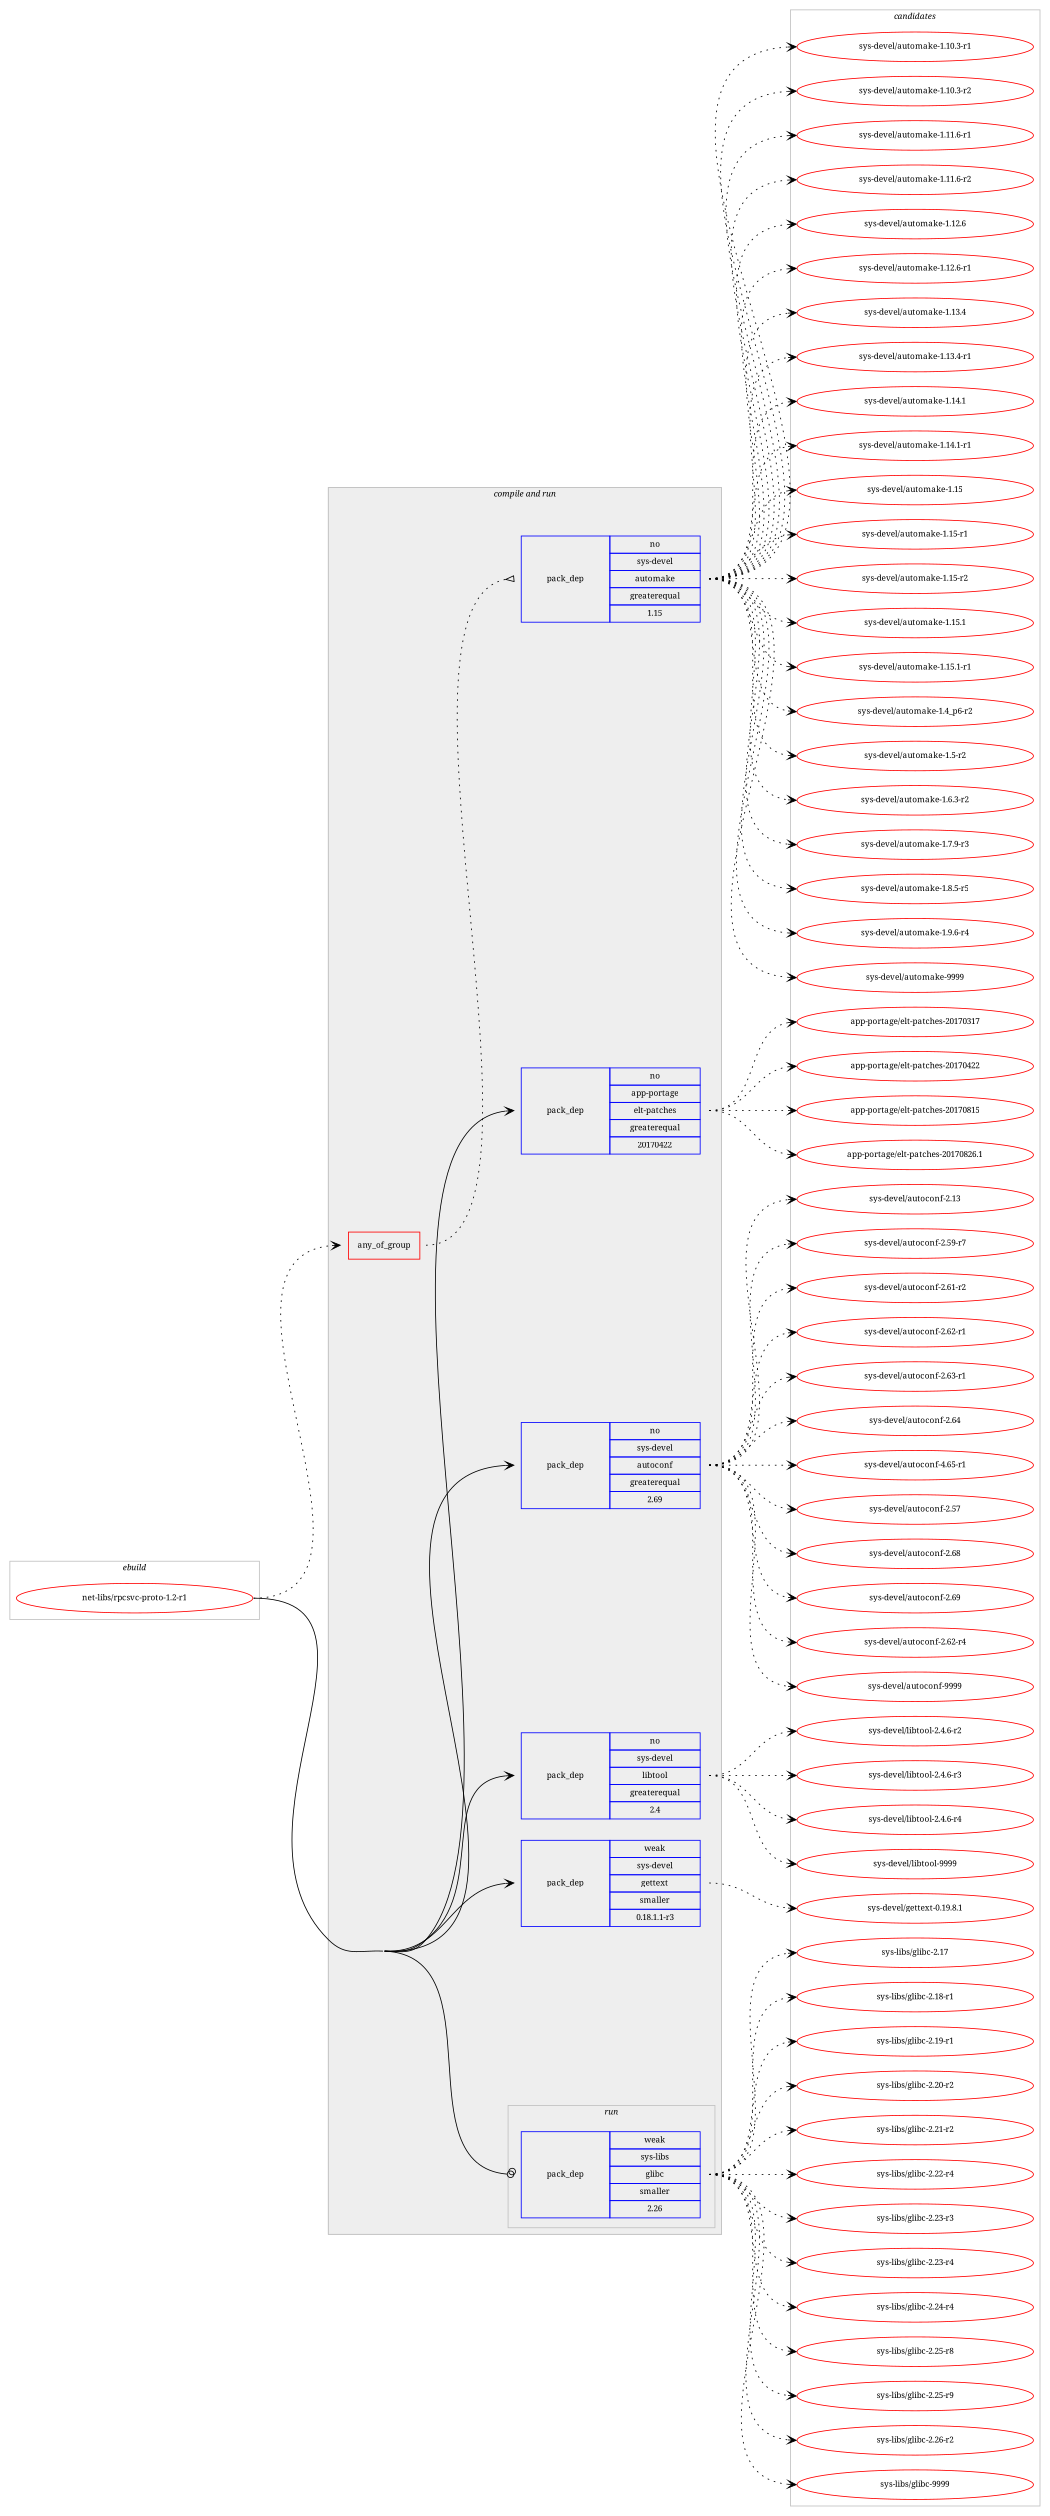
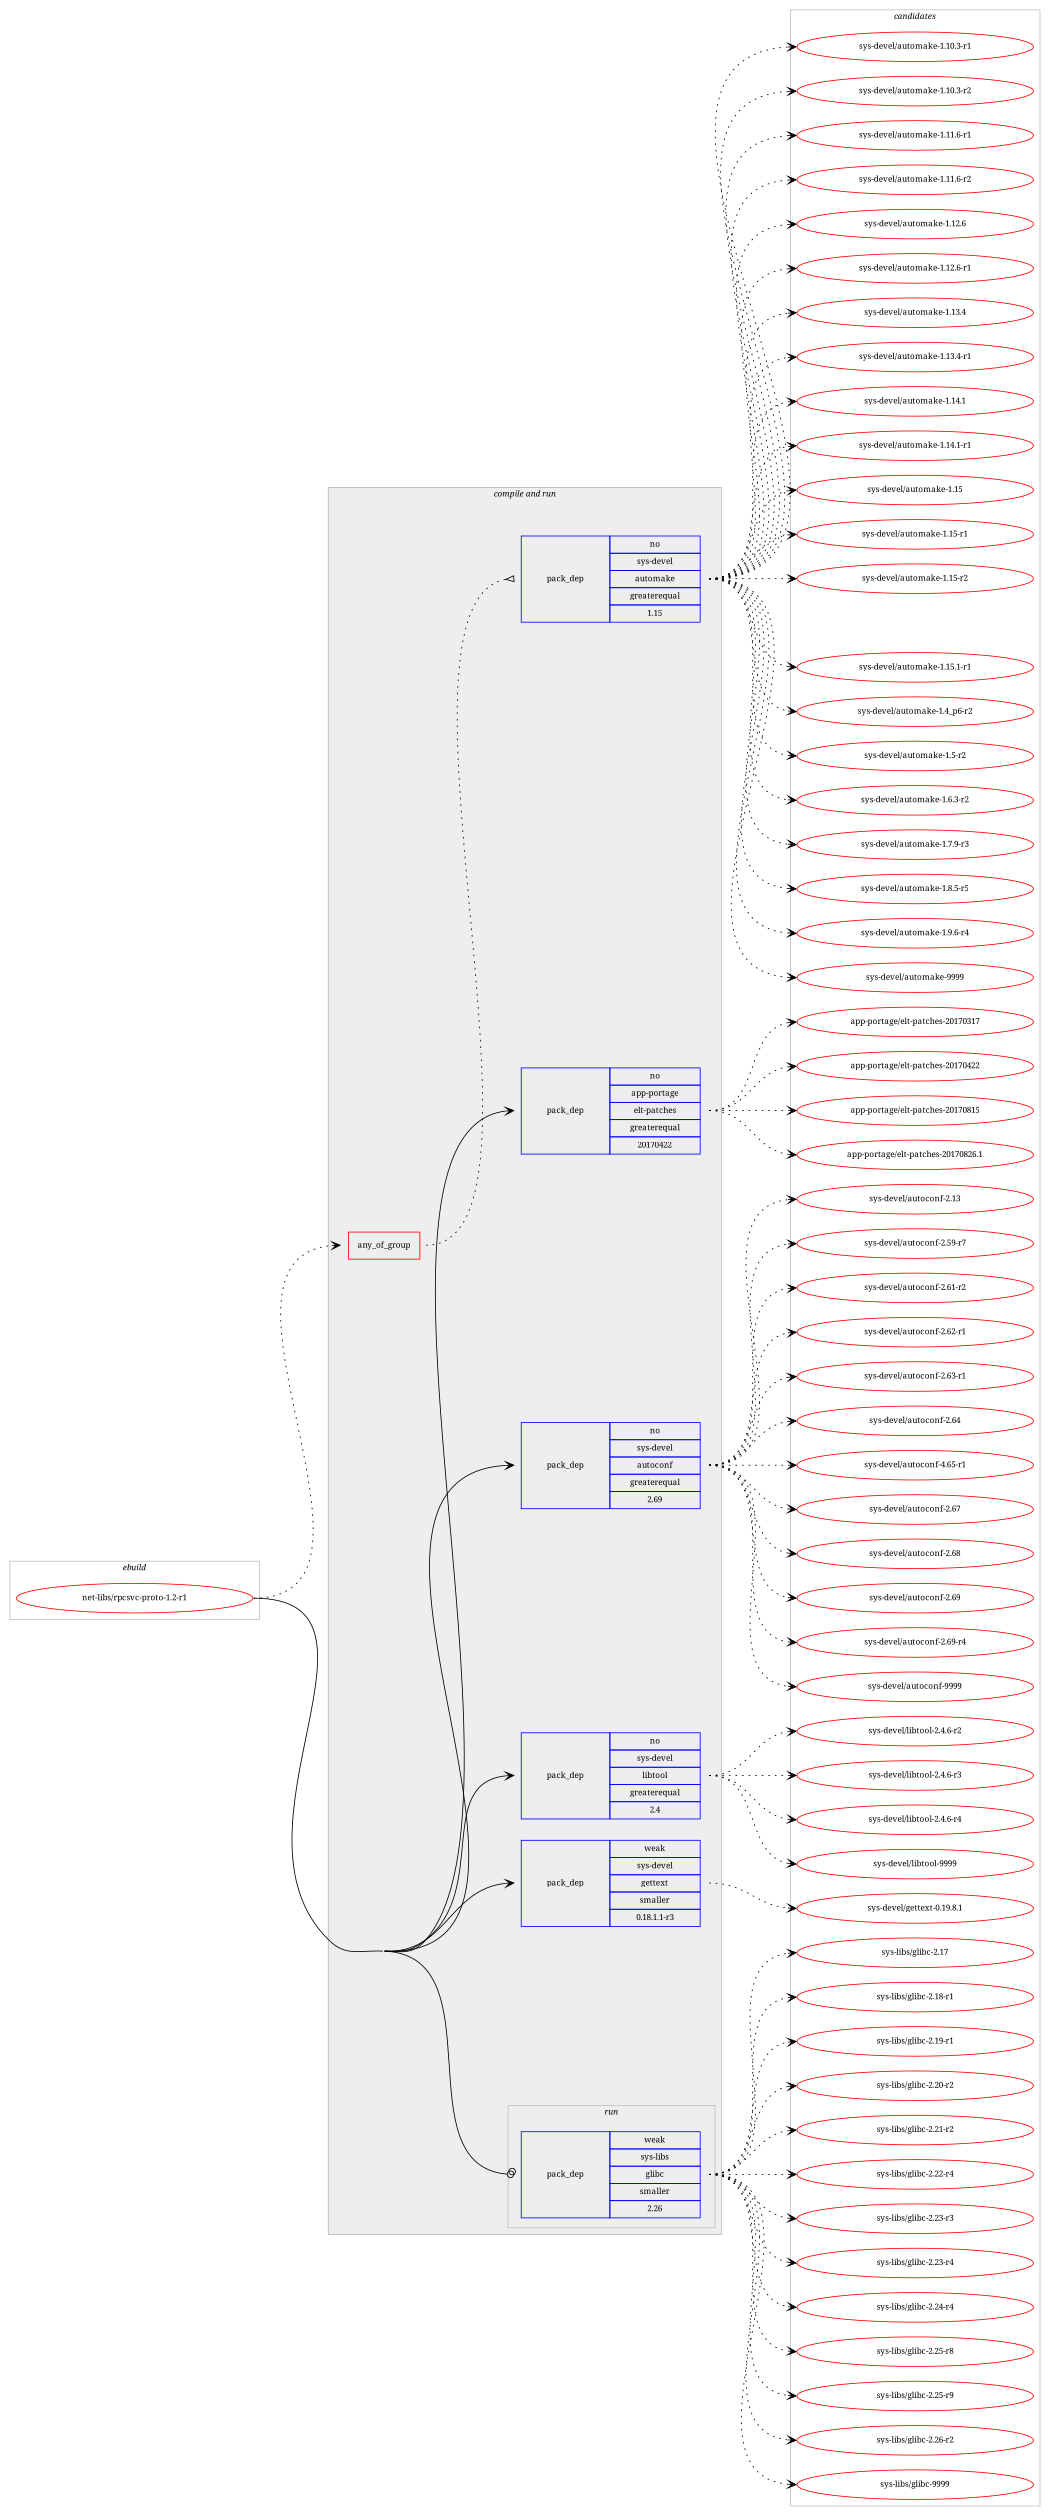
(915, 623) -> none
(915, 1510) -> (915, 1510)
(915, 1642) -> (915, 1642)
